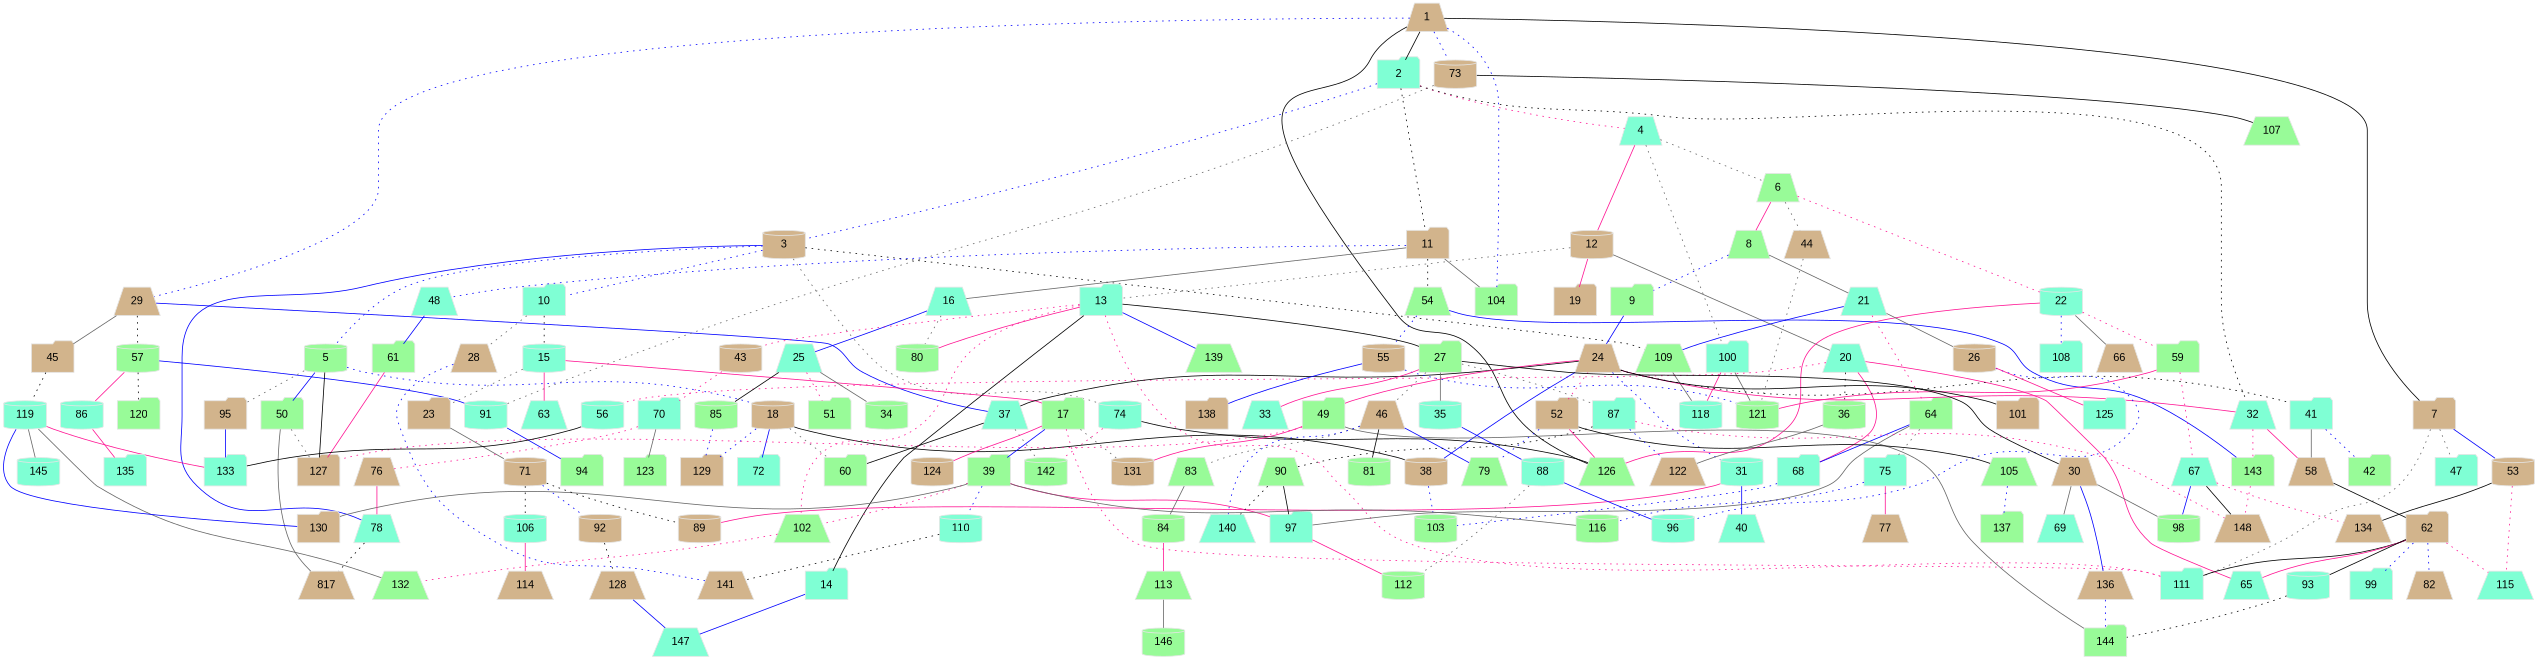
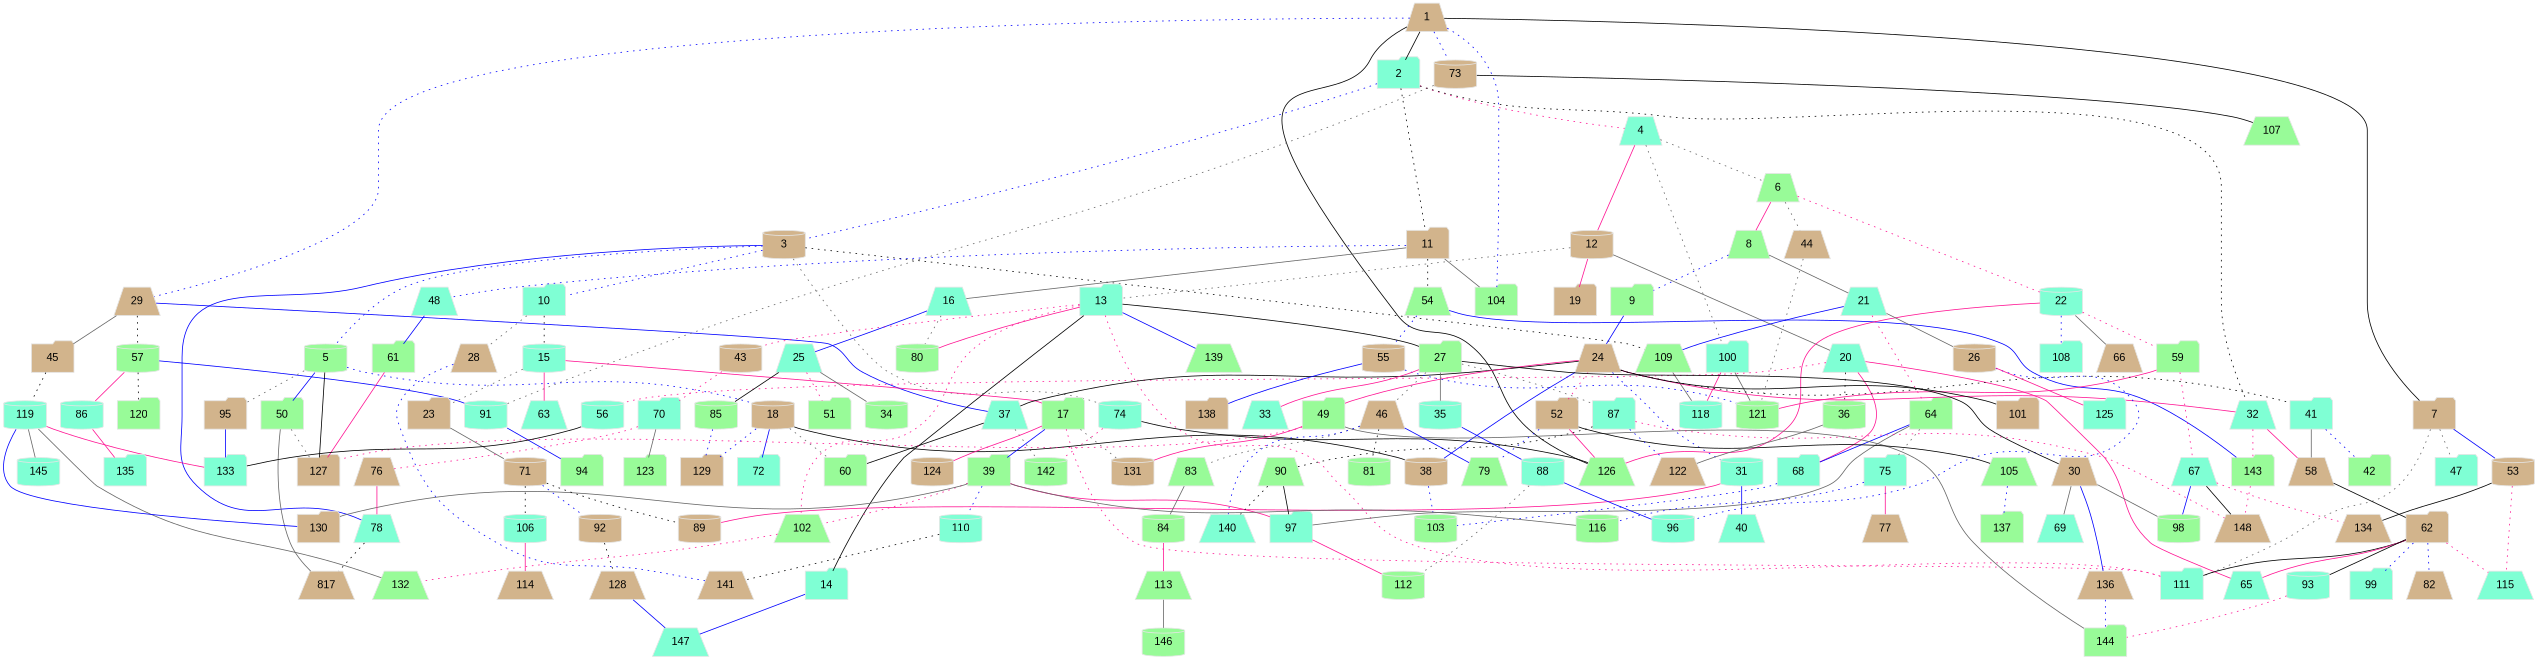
(1375, 444) -> (1375, 444)
(2207, 619) -> (2207, 619)
